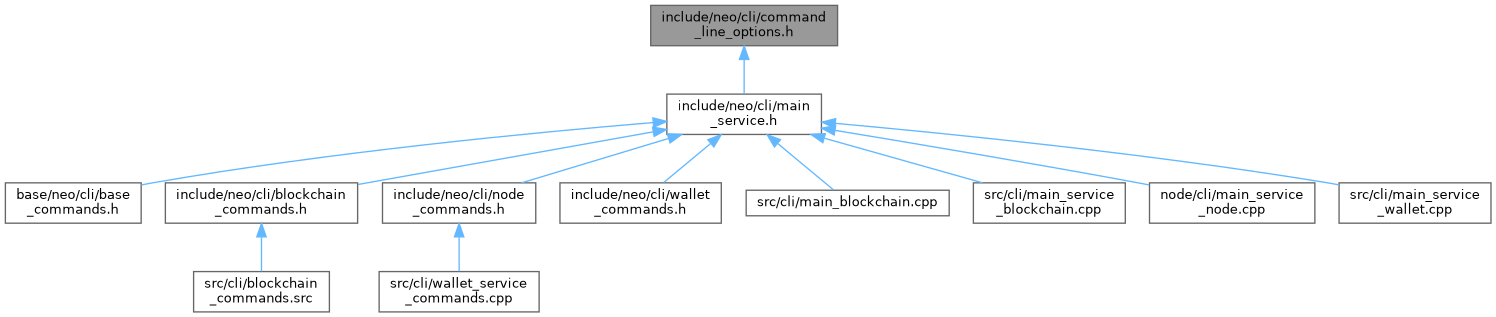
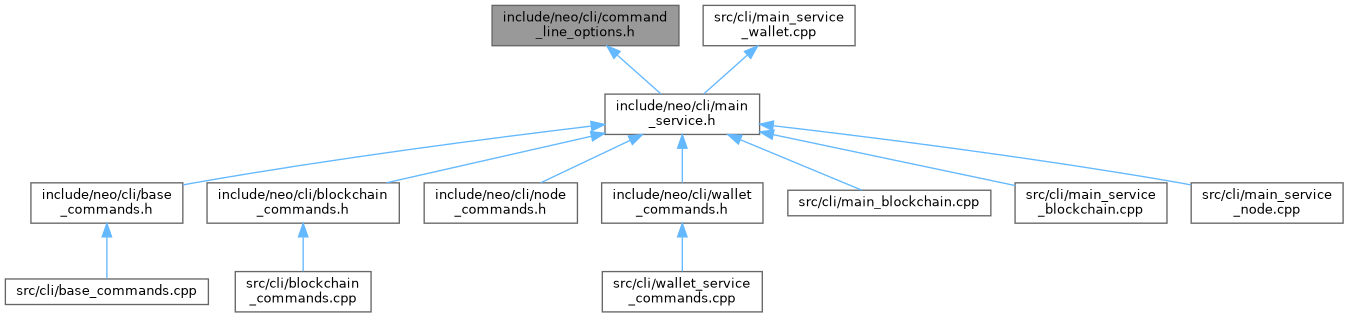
(1088, 150) -> (725, 75)
(73, 203) -> (107, 203)
(1232, 203) -> (1267, 203)
(459, 254) -> (682, 254)
none -> (107, 292)
(261, 292) -> (303, 292)
